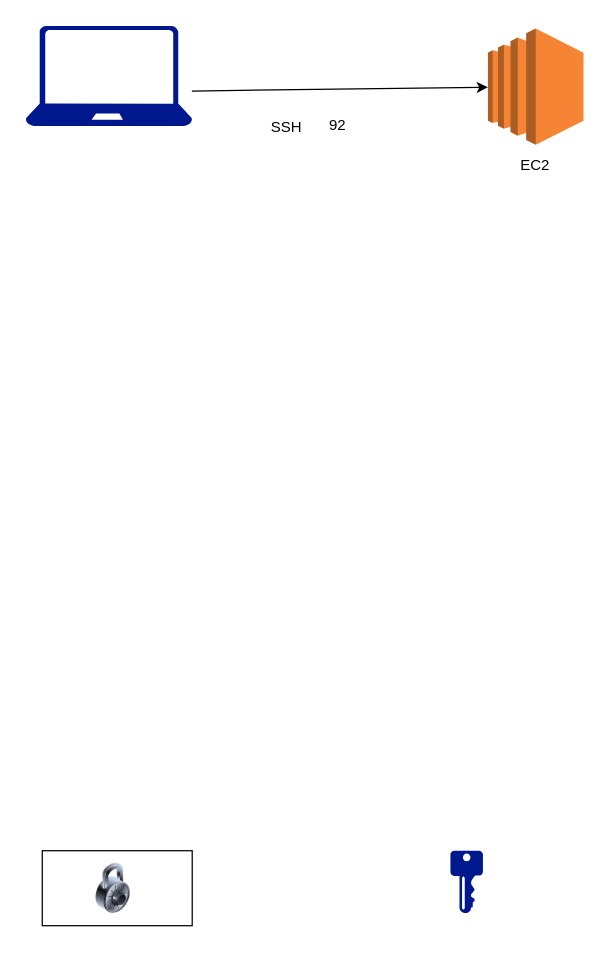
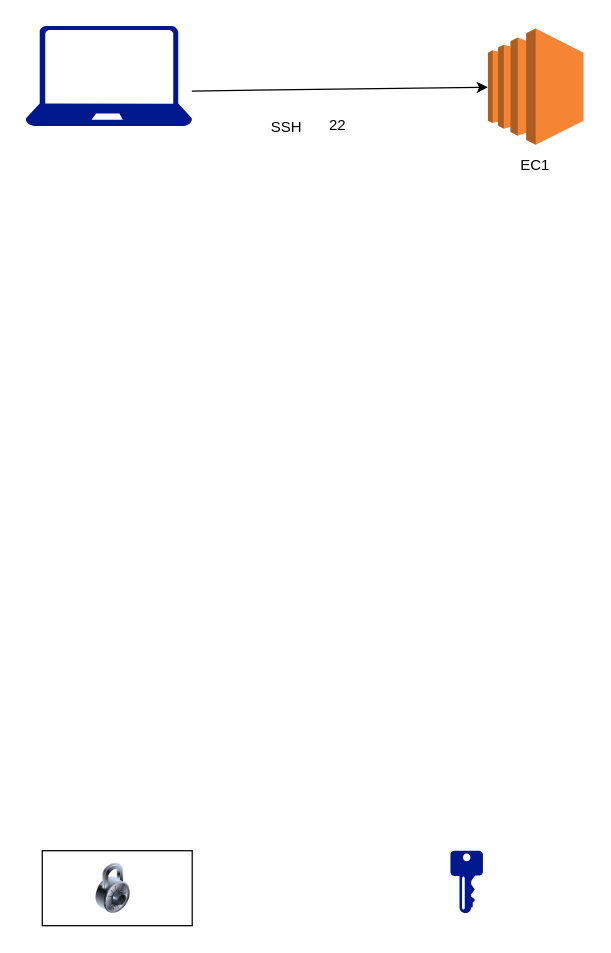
(338, 126) -> (338, 126)
(536, 166) -> (536, 166)
